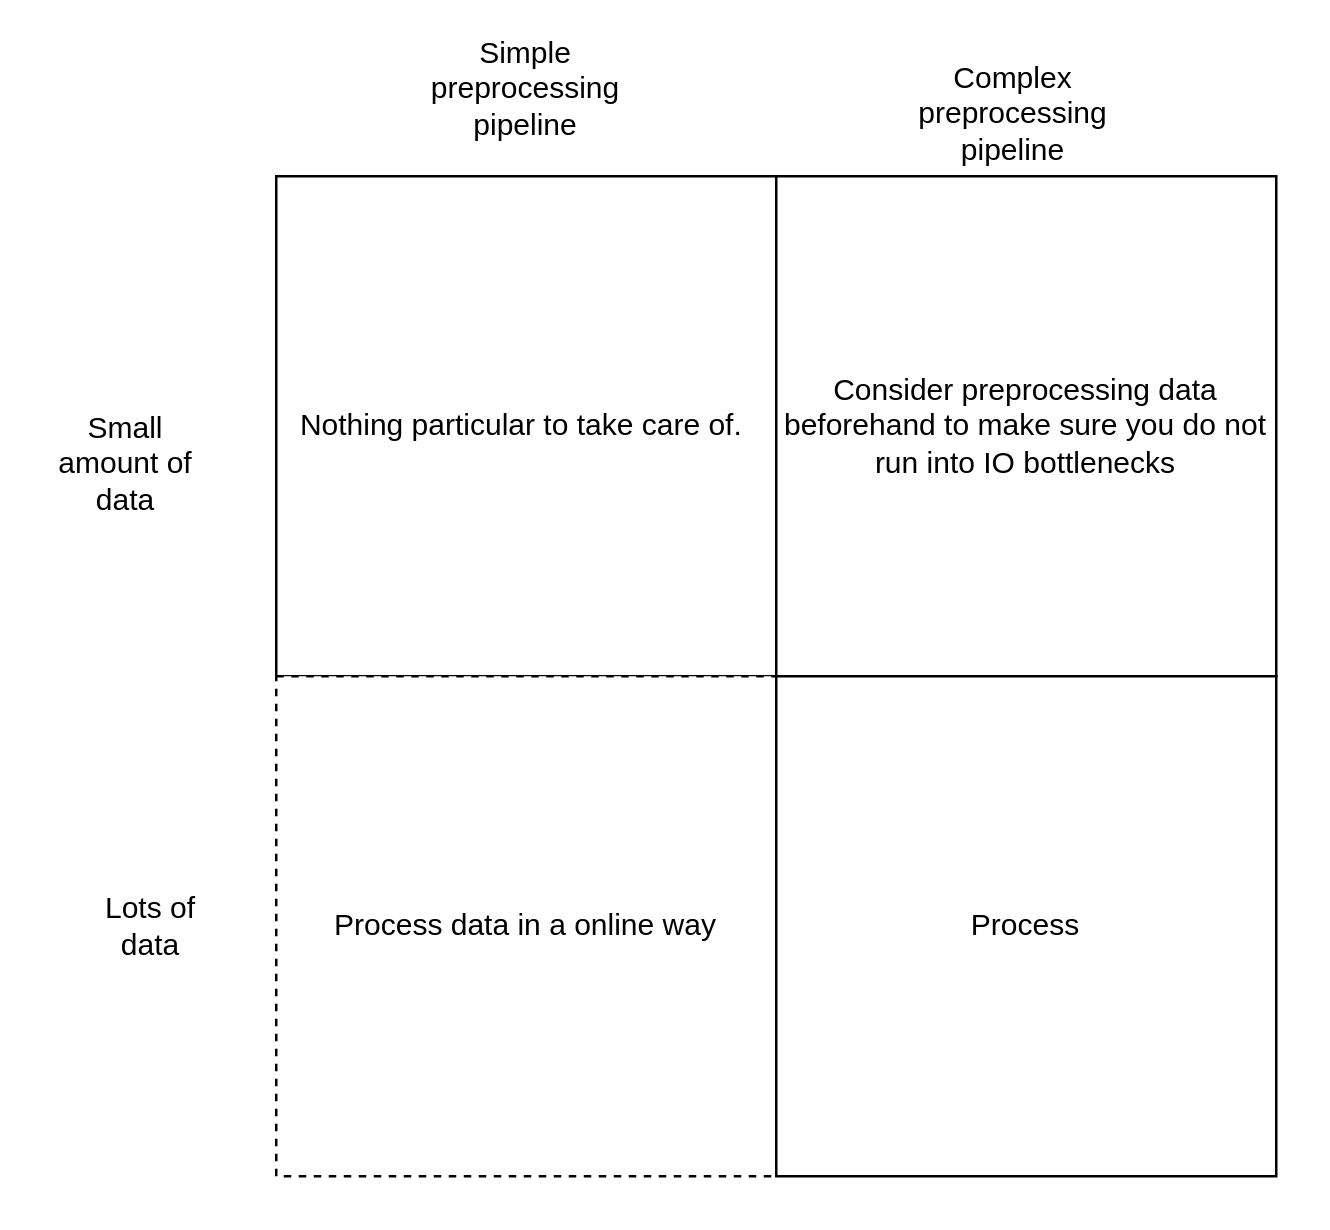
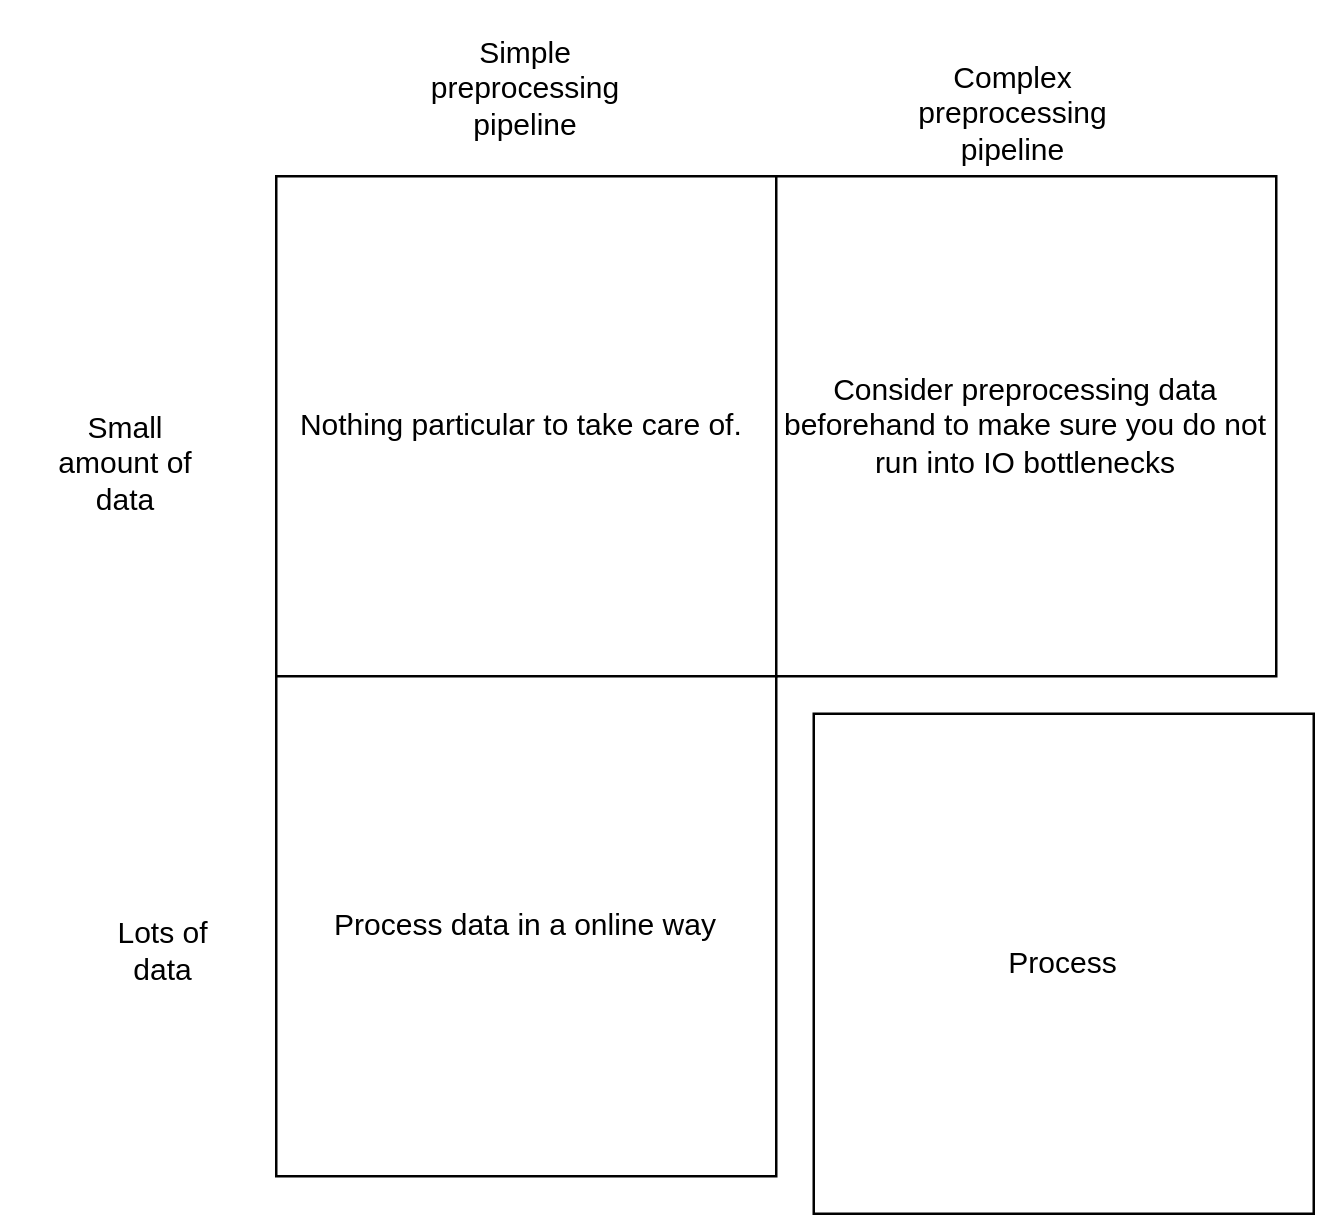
(151, 926) -> (164, 951)
(526, 926) -> (526, 926)
(1026, 926) -> (1064, 964)
